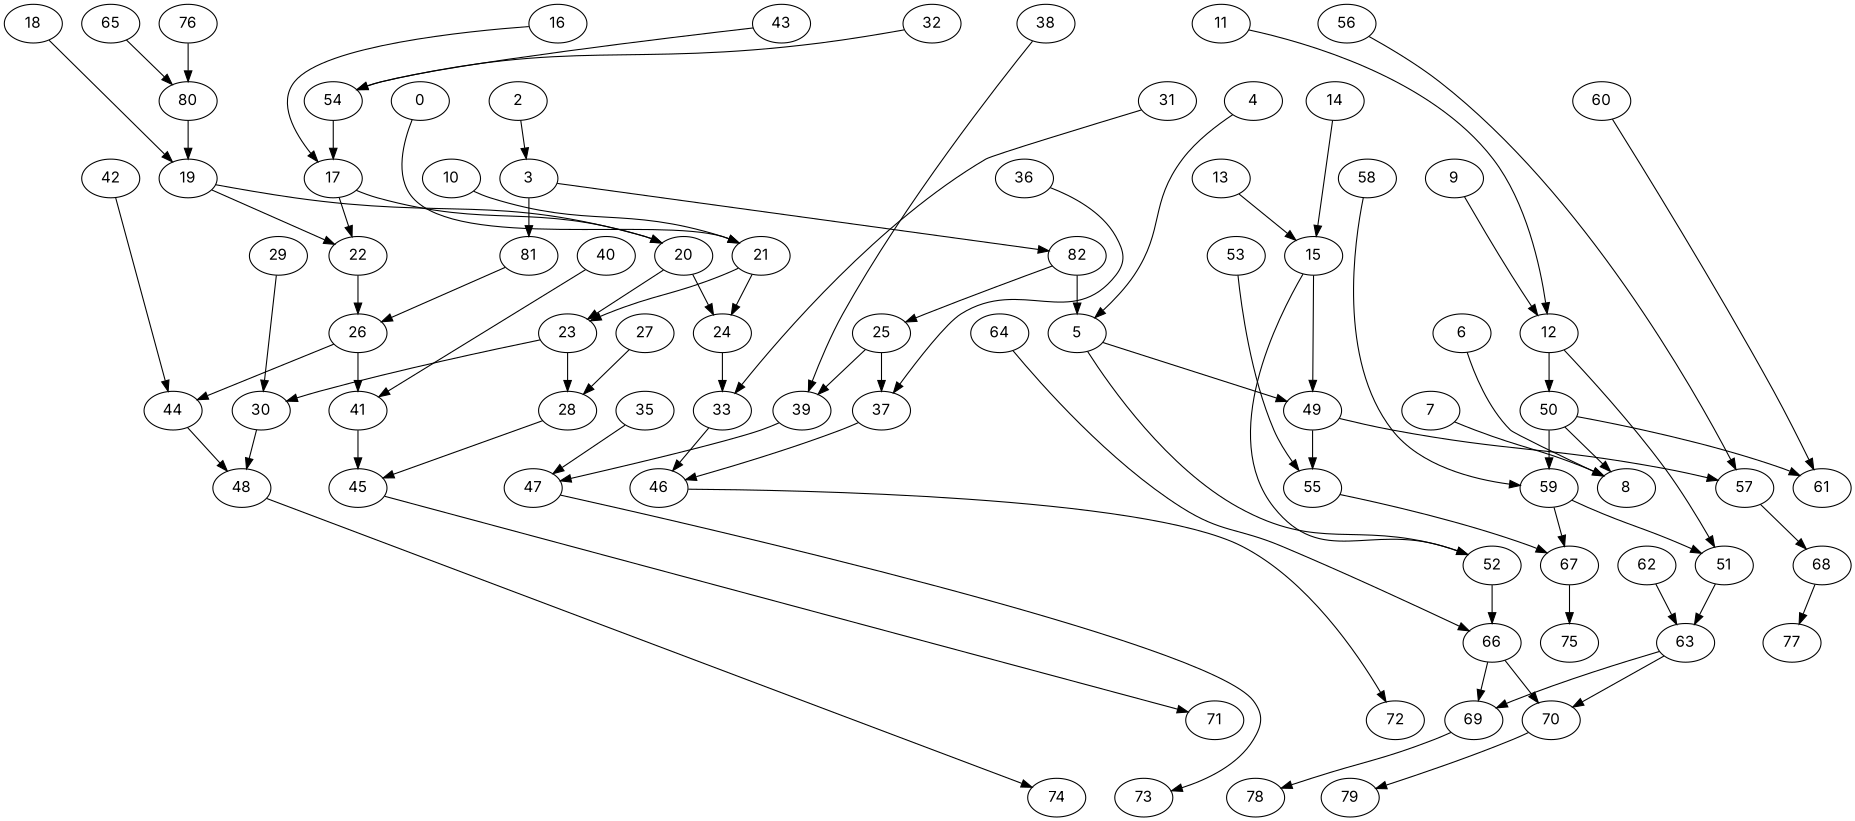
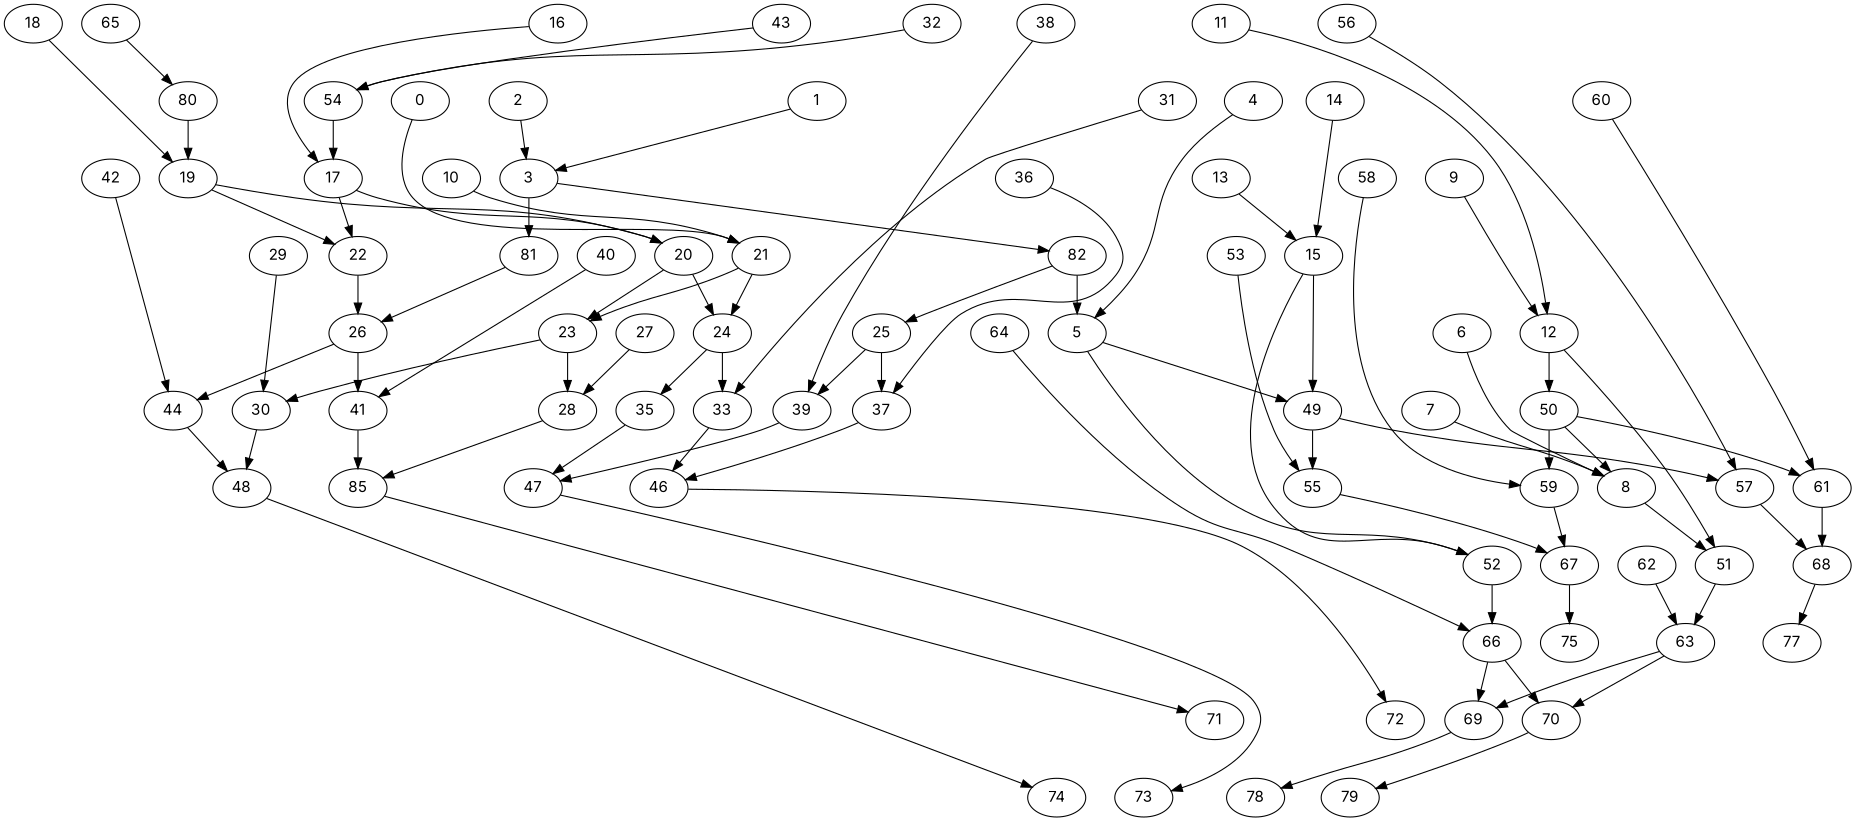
(188, 24) -> none
none -> (817, 101)
none -> (688, 368)
(358, 488) -> (358, 488)
none -> (1822, 521)
(1632, 525) -> (1671, 523)
